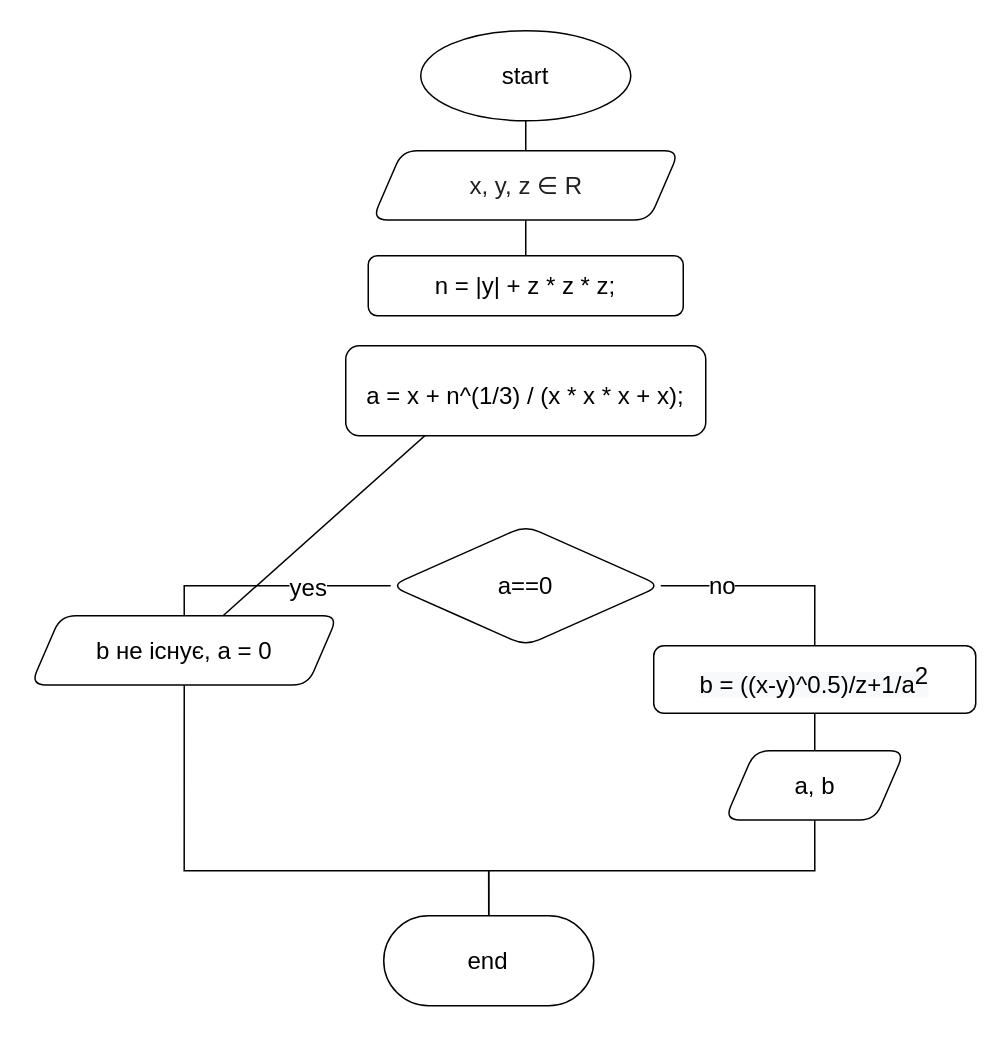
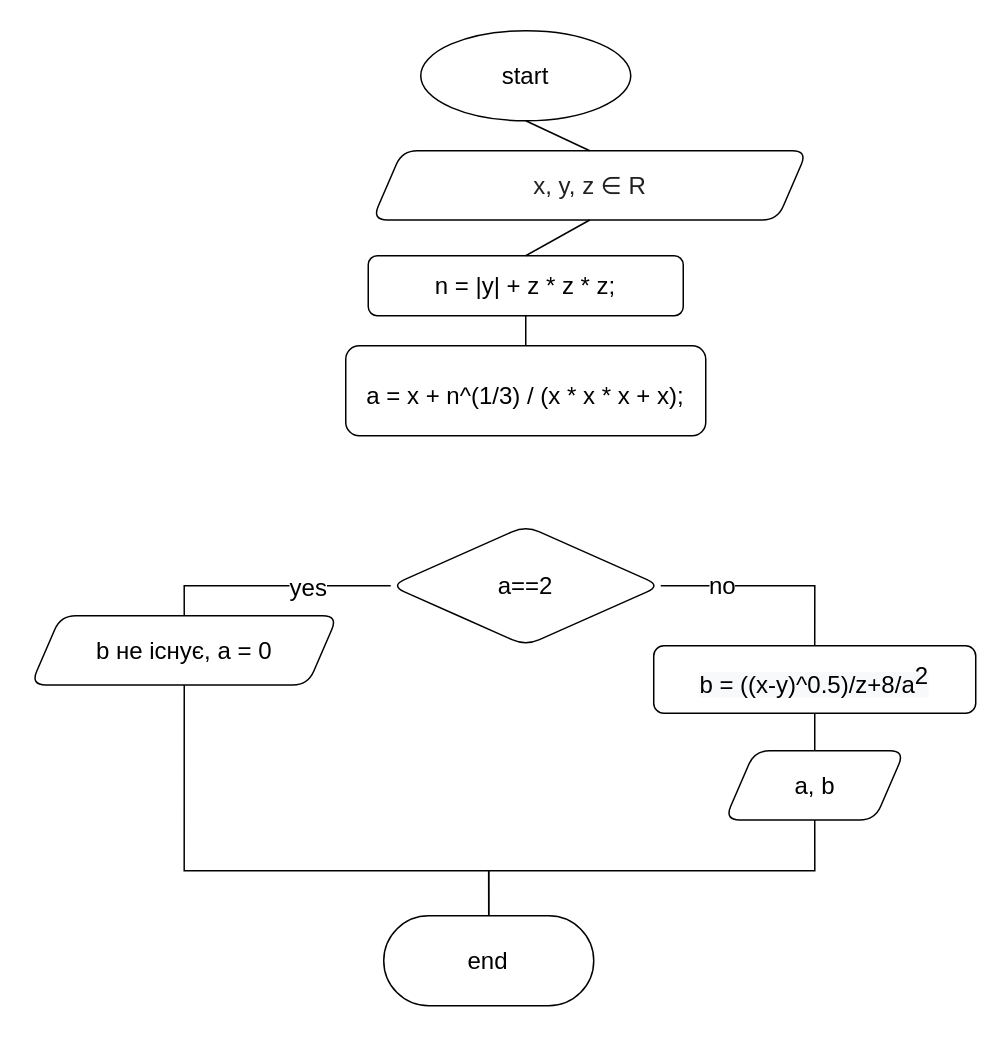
(526, 185) -> (590, 185)
(324, 526) -> (526, 331)
(526, 586) -> (526, 586)
(815, 680) -> (815, 680)
